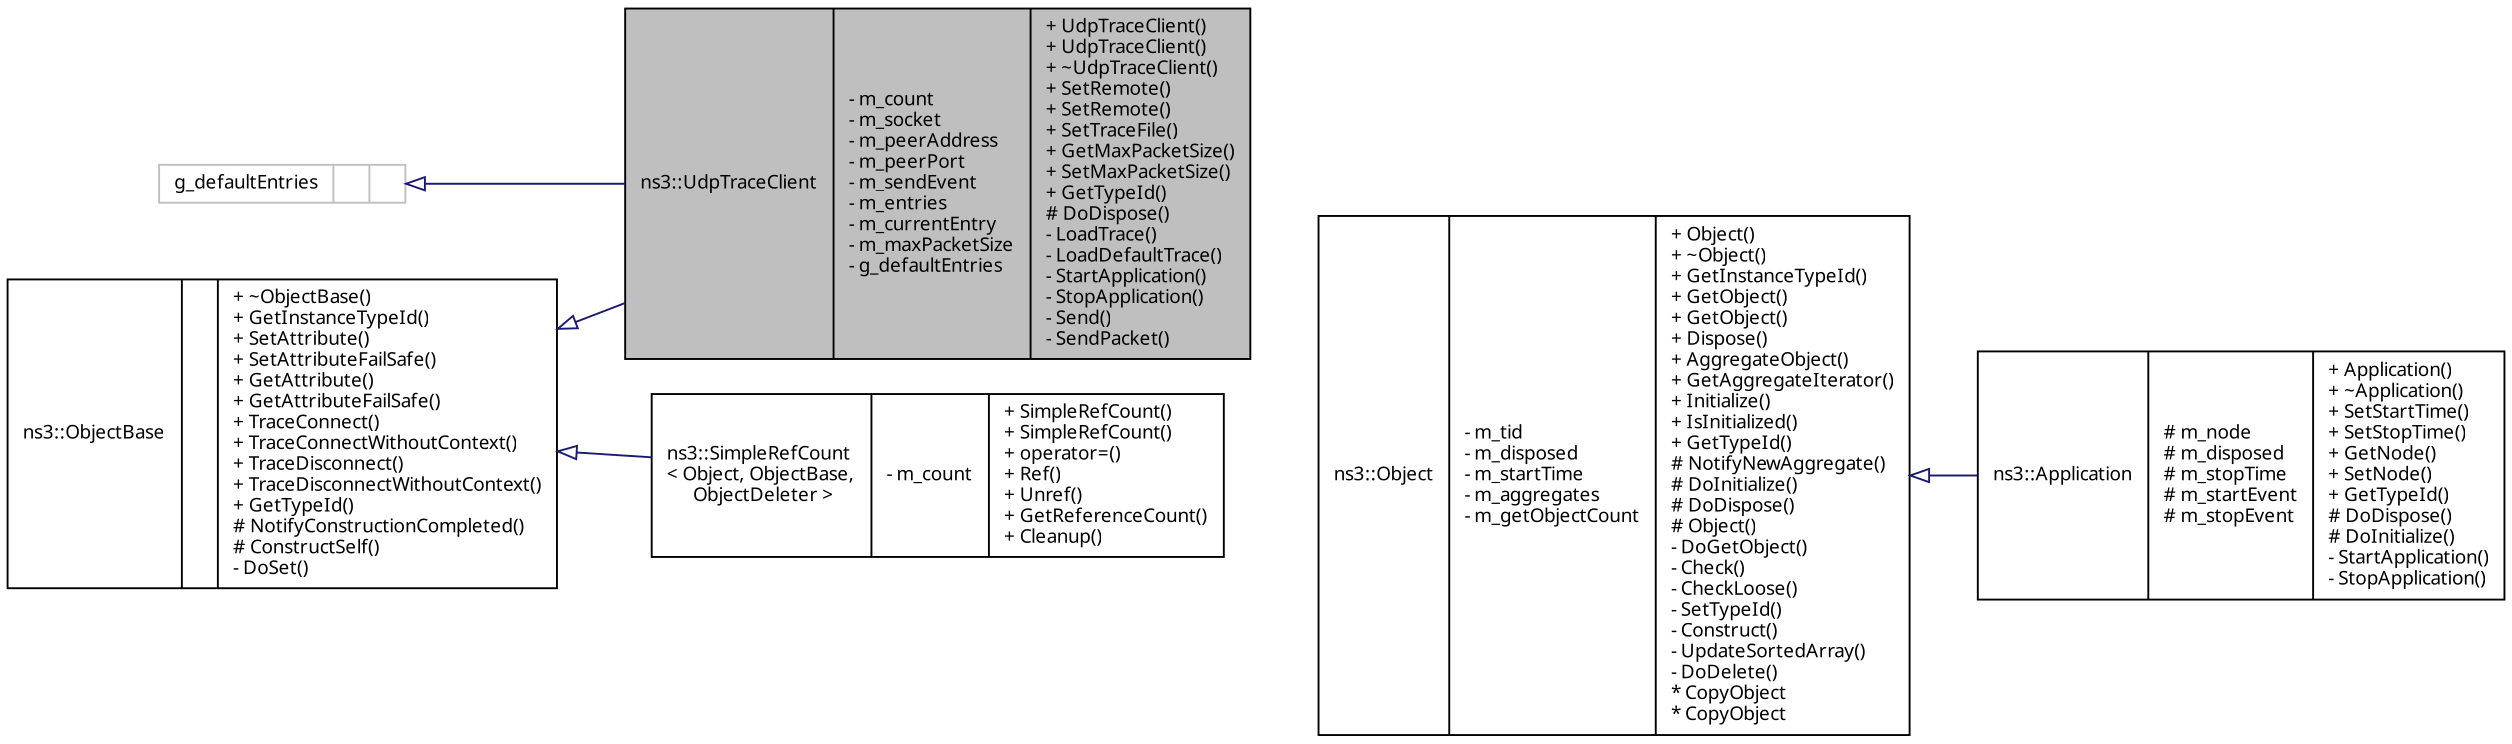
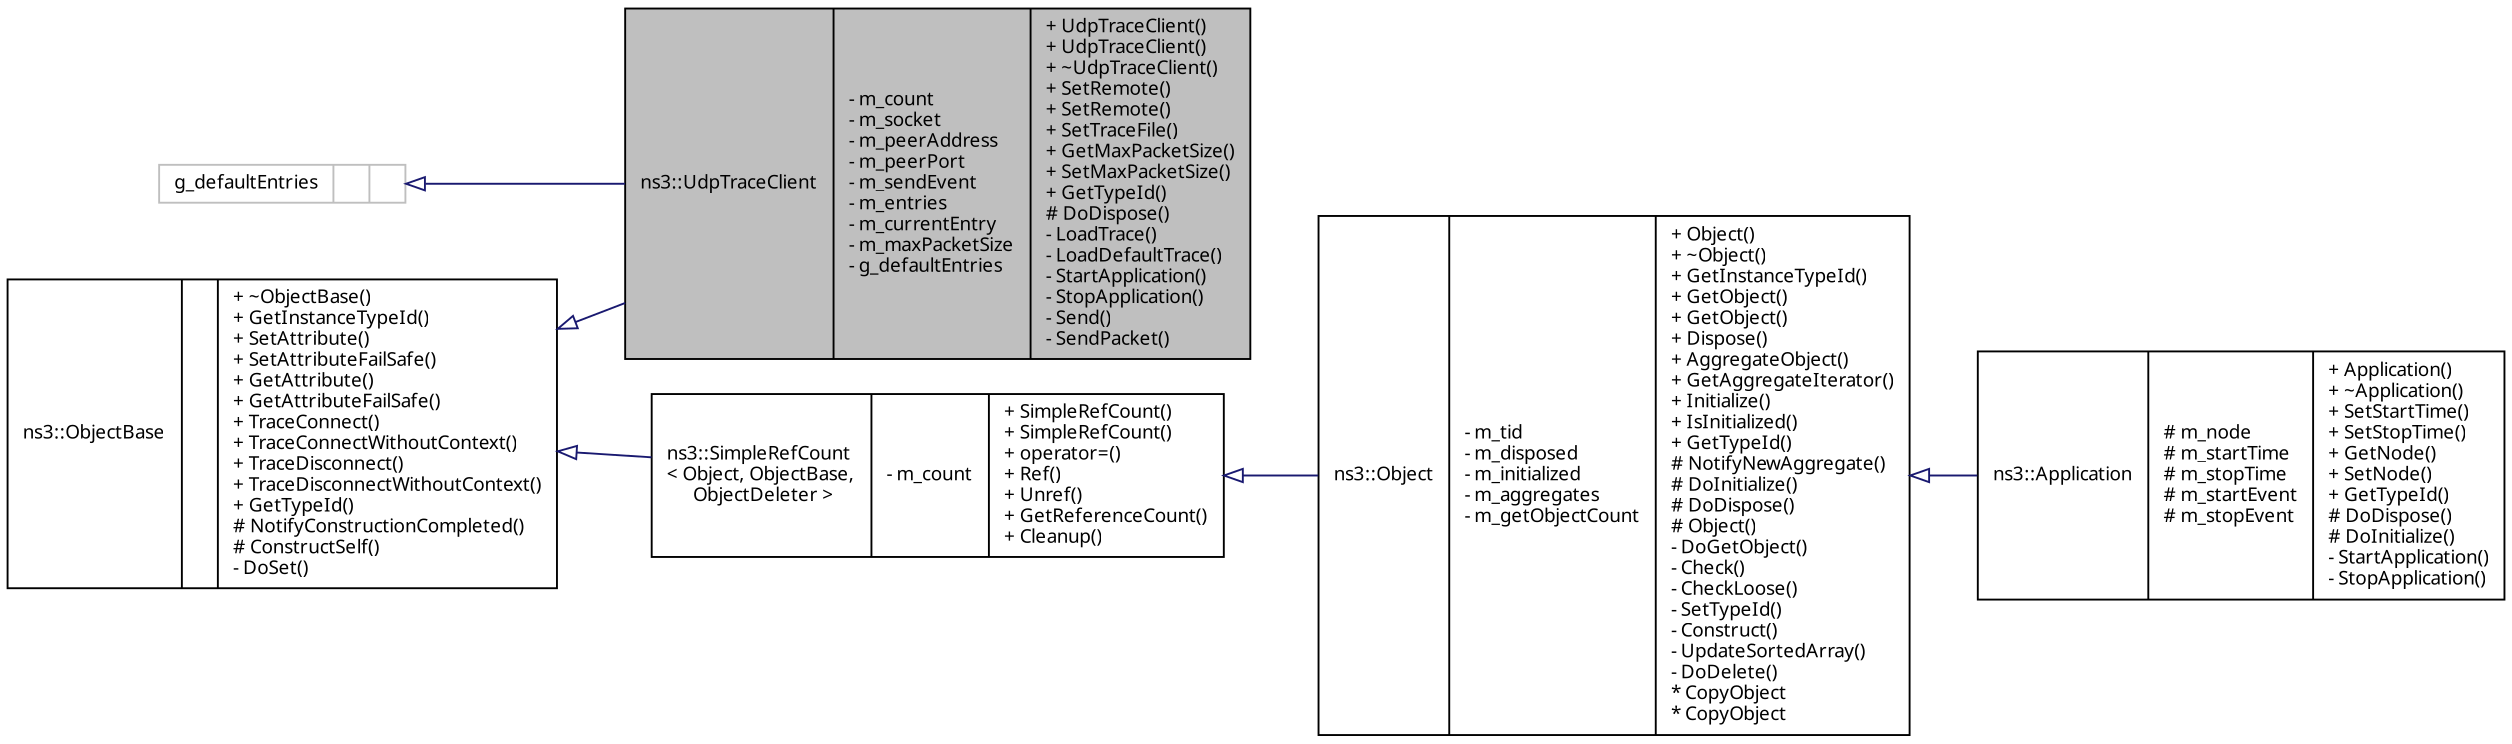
(2224, 454) -> (2227, 454)
(1525, 475) -> (1523, 475)
none -> (1281, 476)
